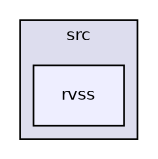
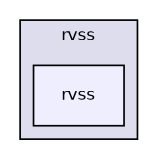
(79, 36) -> (79, 36)
